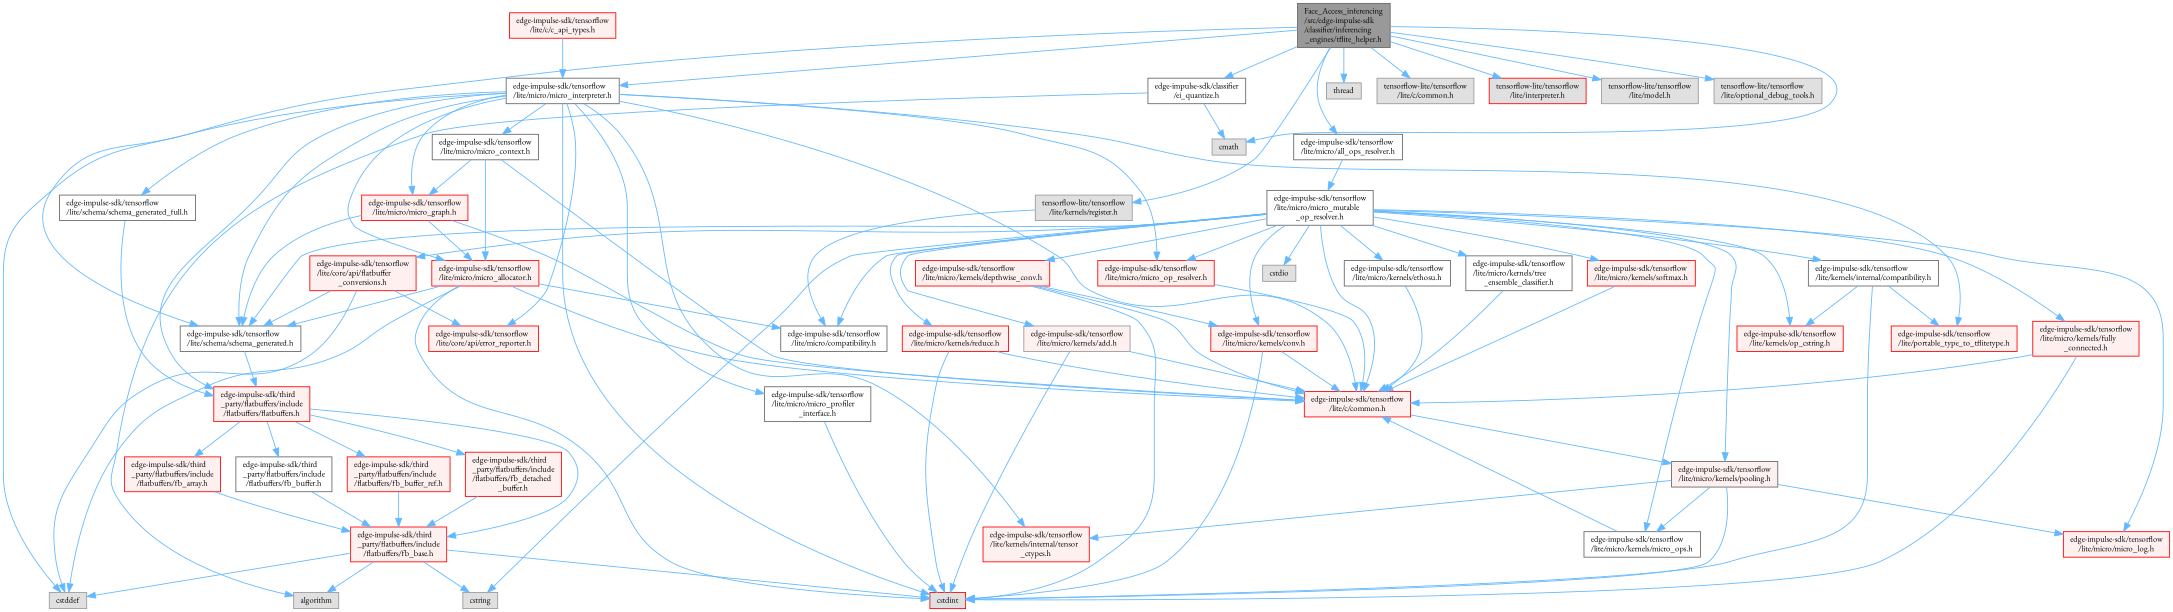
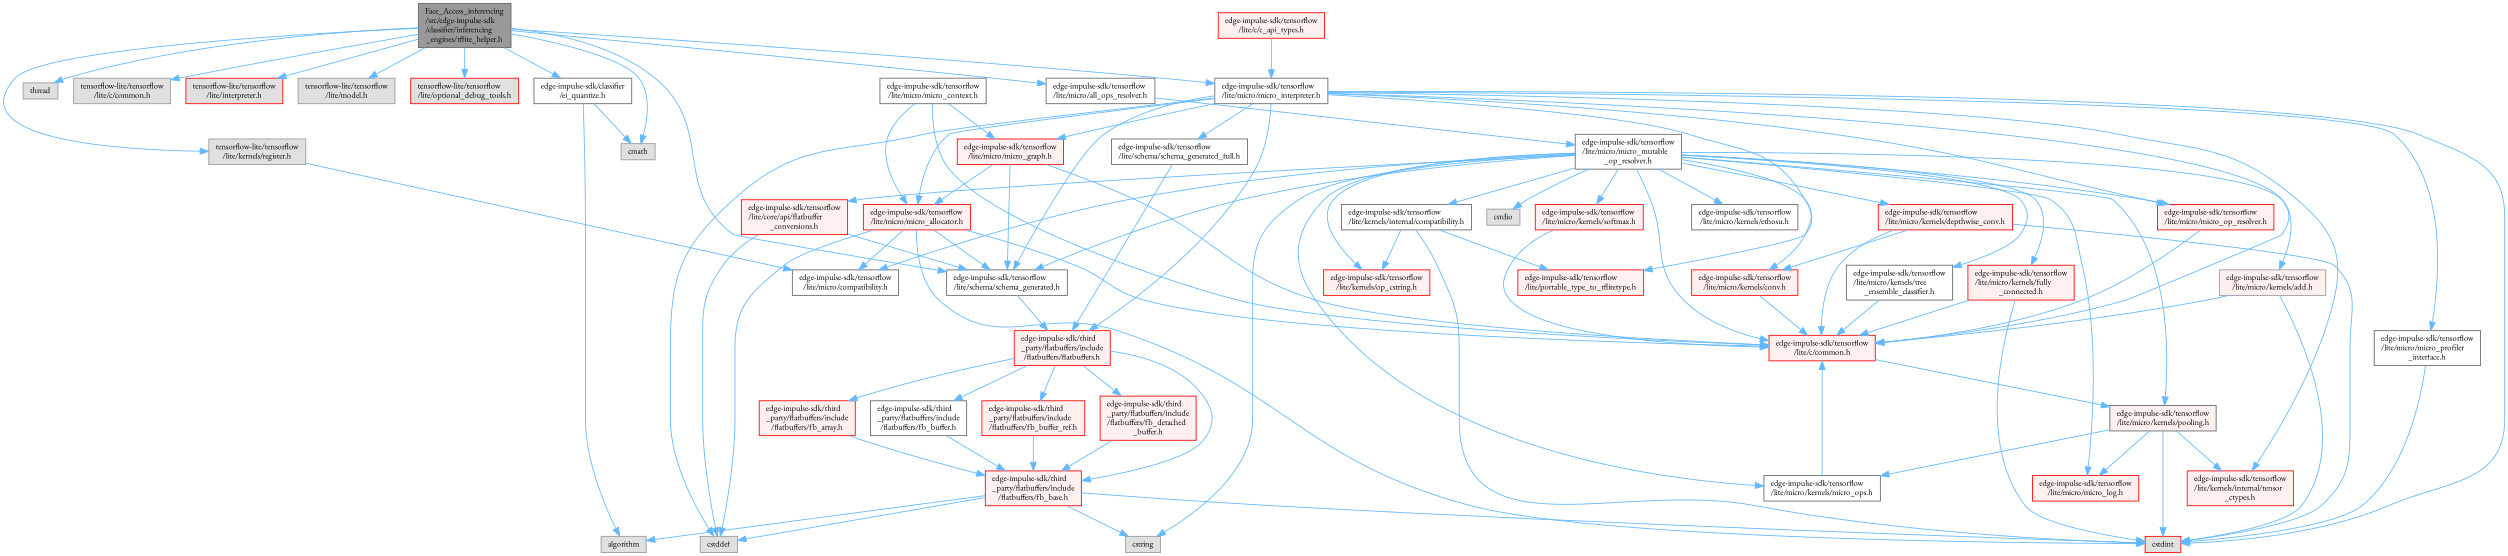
(1768, 91) -> (465, 91)
(530, 115) -> none
(484, 339) -> none
(955, 339) -> none
(1422, 341) -> none
(1181, 548) -> none
